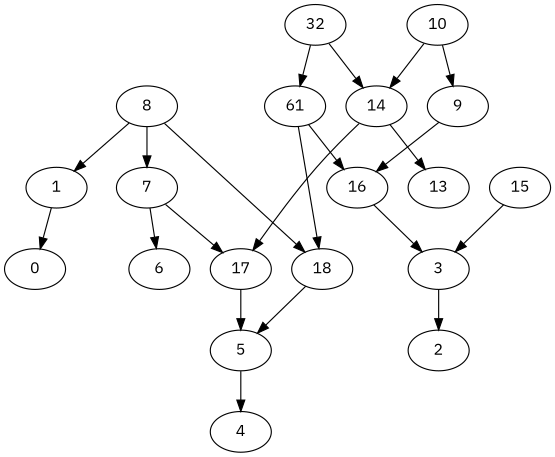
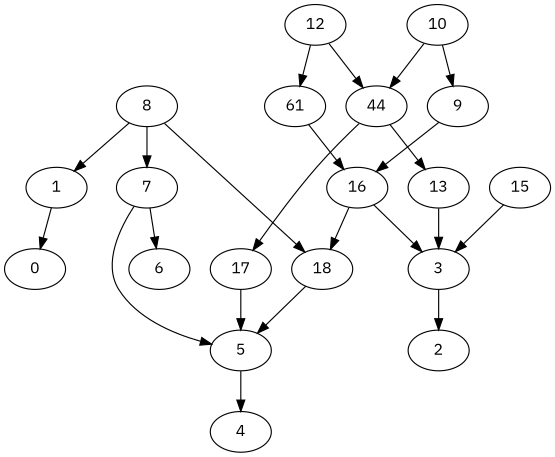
(315, 25) -> (315, 25)
(376, 106) -> (376, 106)
(309, 190) -> (342, 223)
none -> (439, 223)
(190, 225) -> (122, 293)
